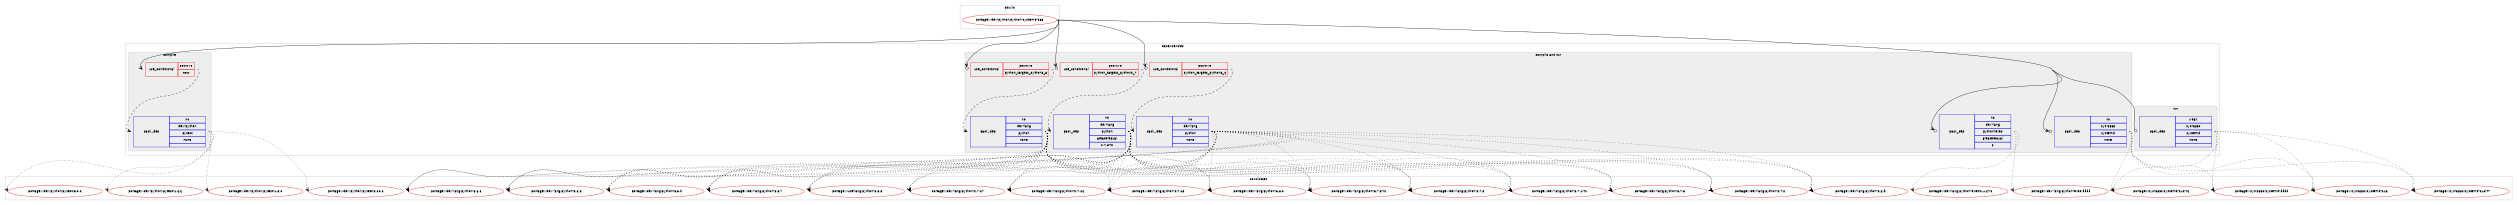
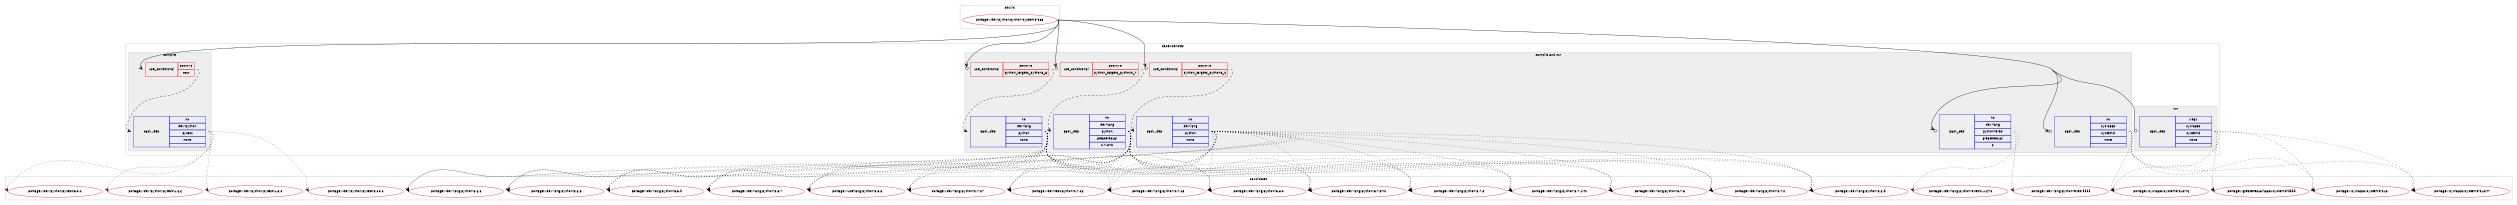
(1058, 191) -> (1058, 191)
(2262, 191) -> (2262, 191)
